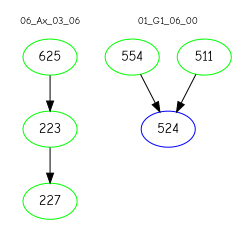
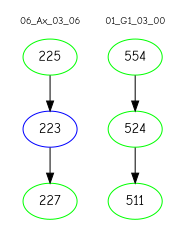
(168, 22) -> (136, 22)
(50, 57) -> (50, 57)
(189, 89) -> (135, 160)
(50, 129) -> (50, 129)
(168, 129) -> (135, 129)
